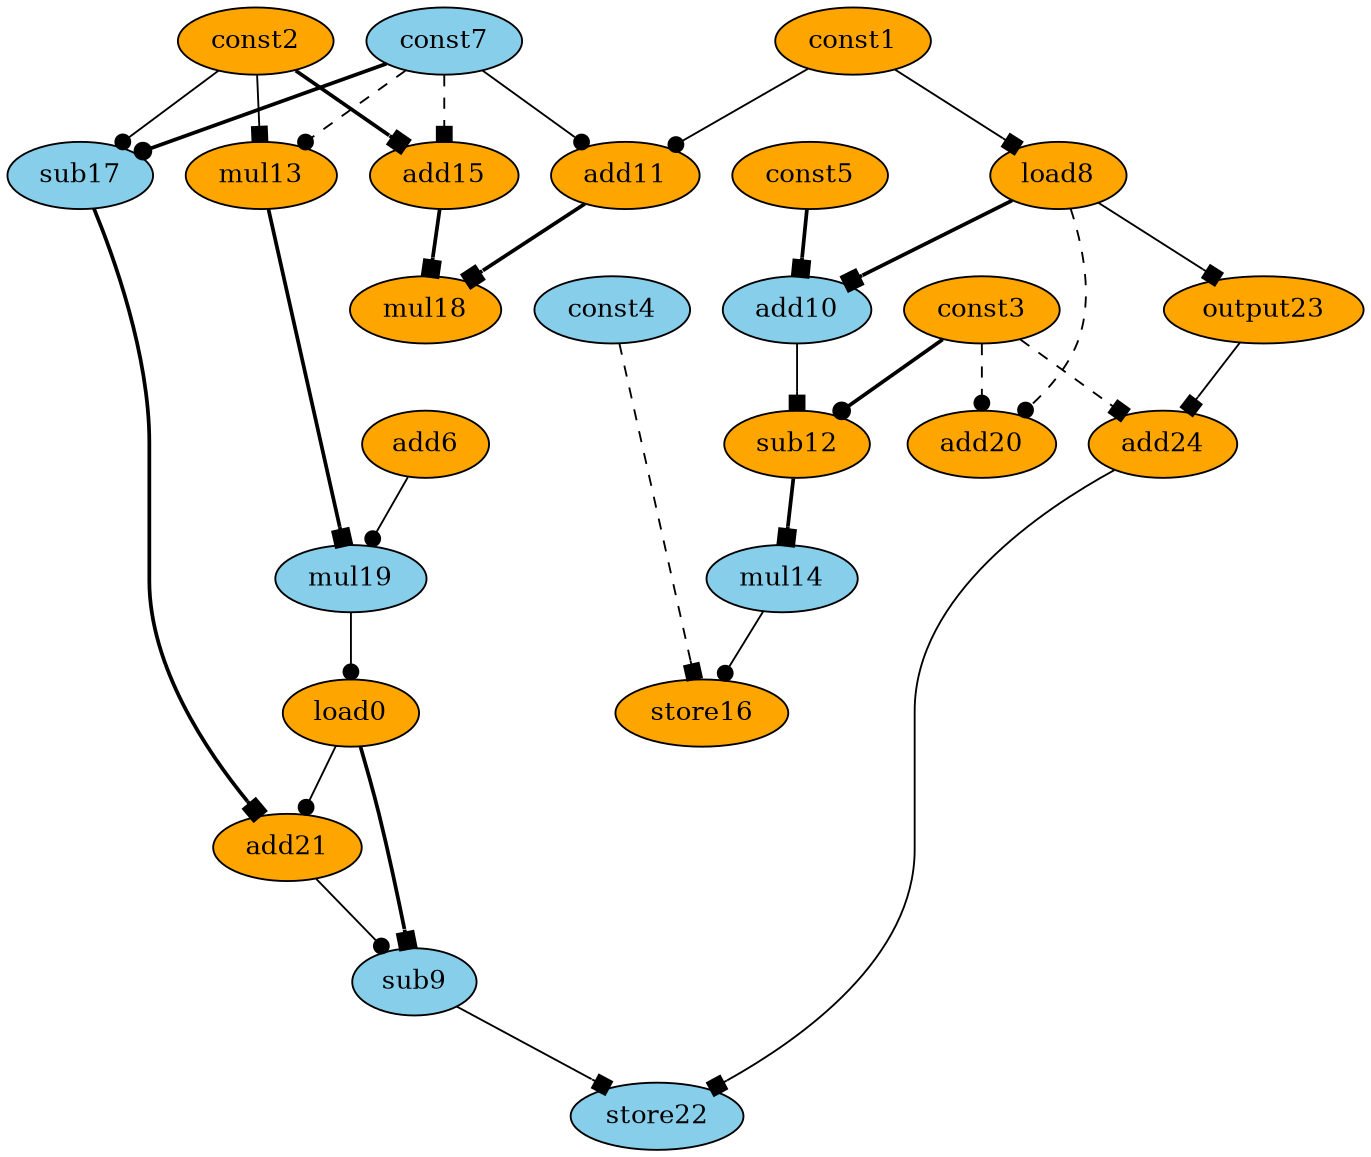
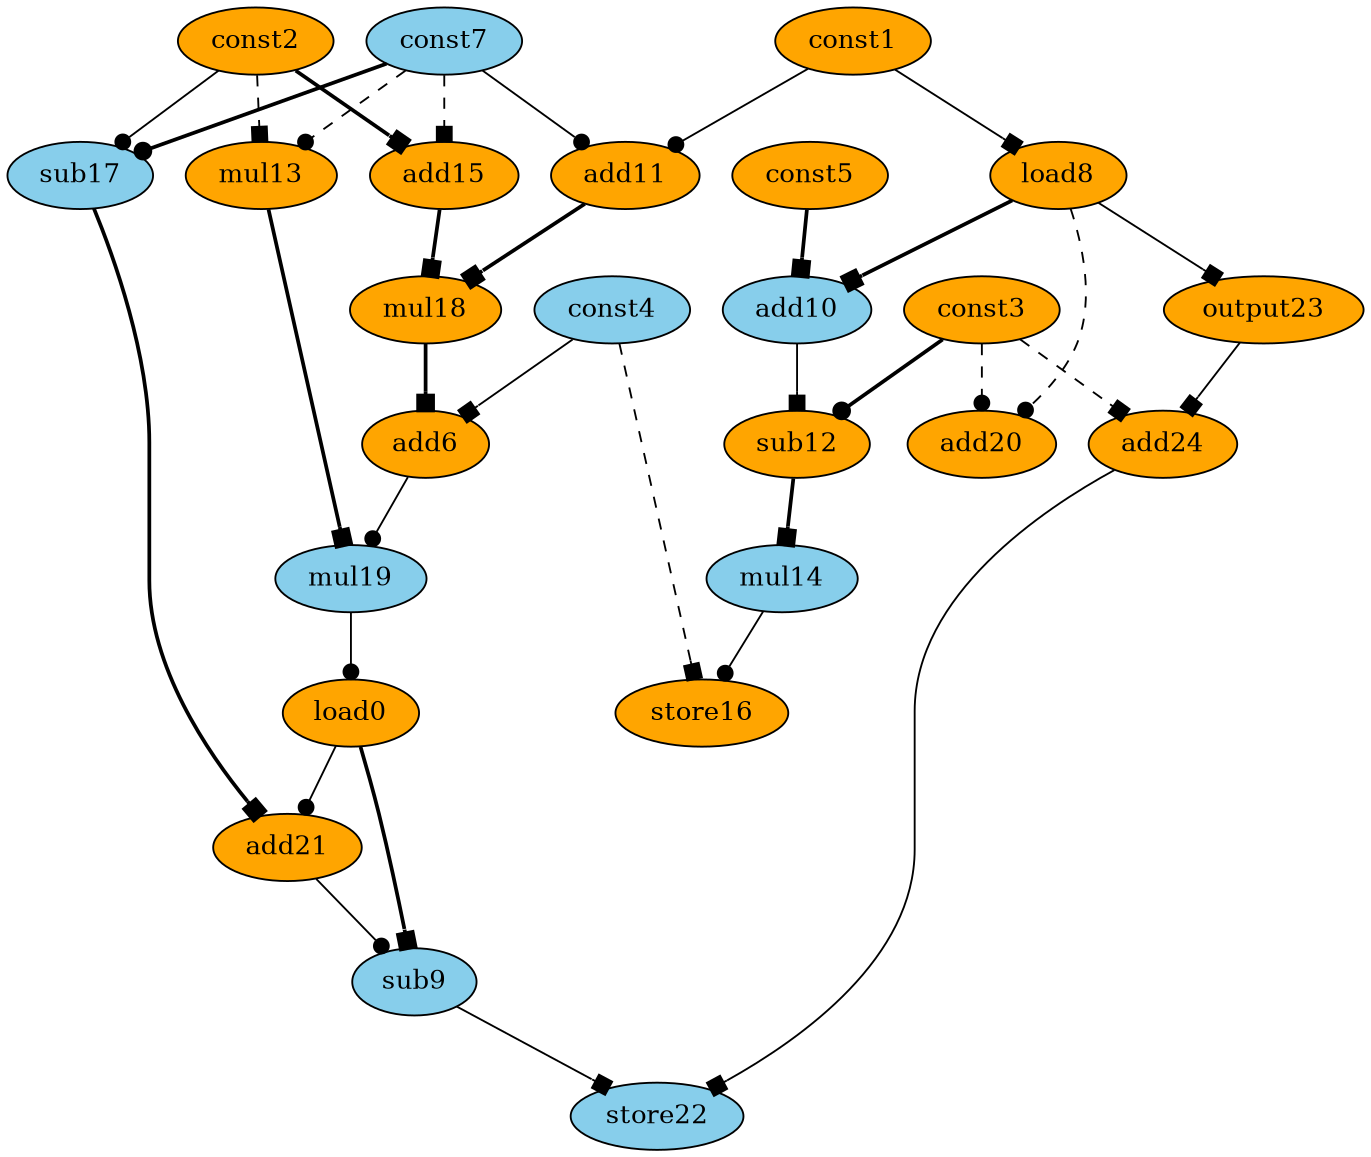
(258, 97) -> (258, 97)
none -> (426, 368)
none -> (526, 372)
